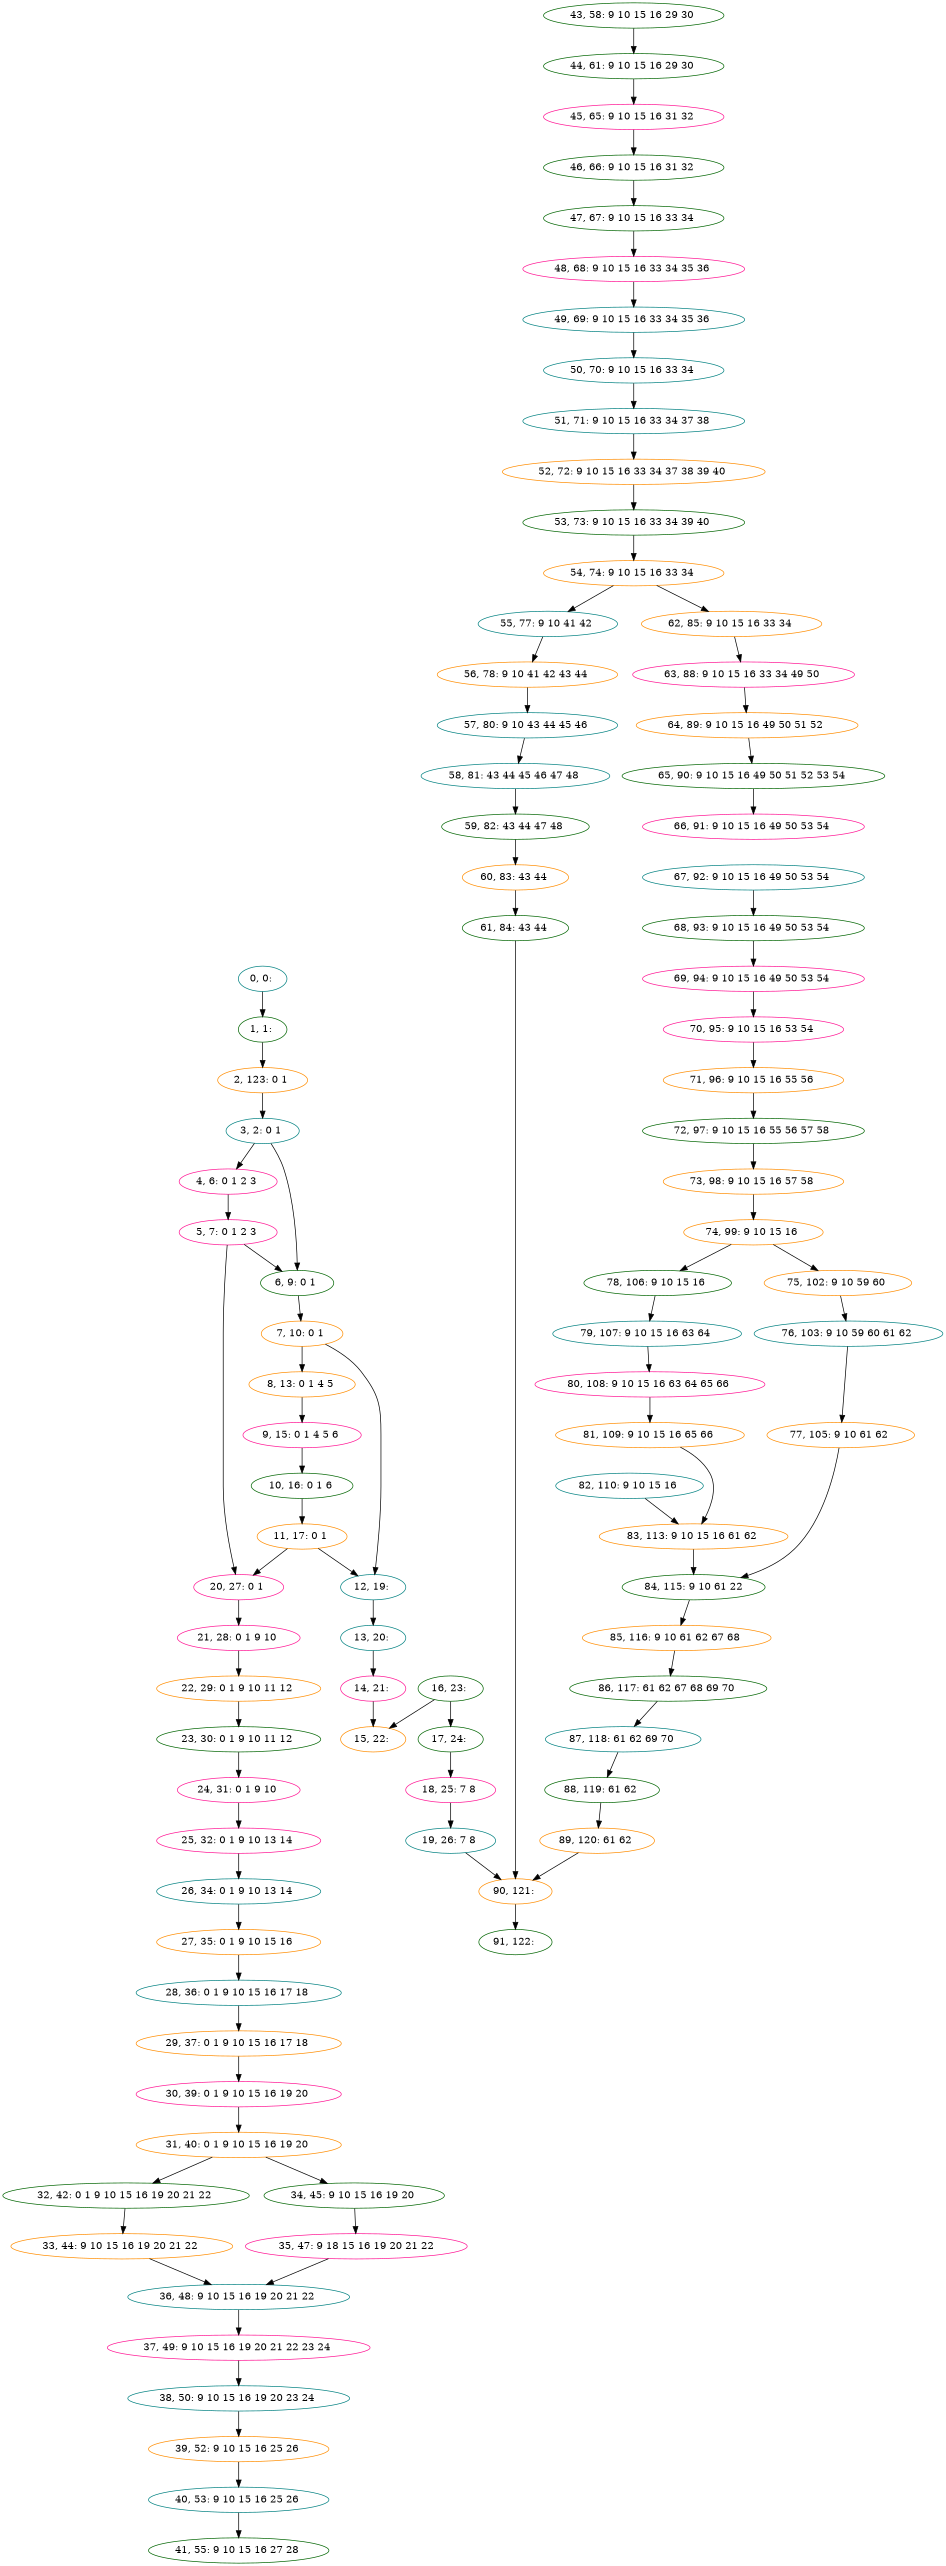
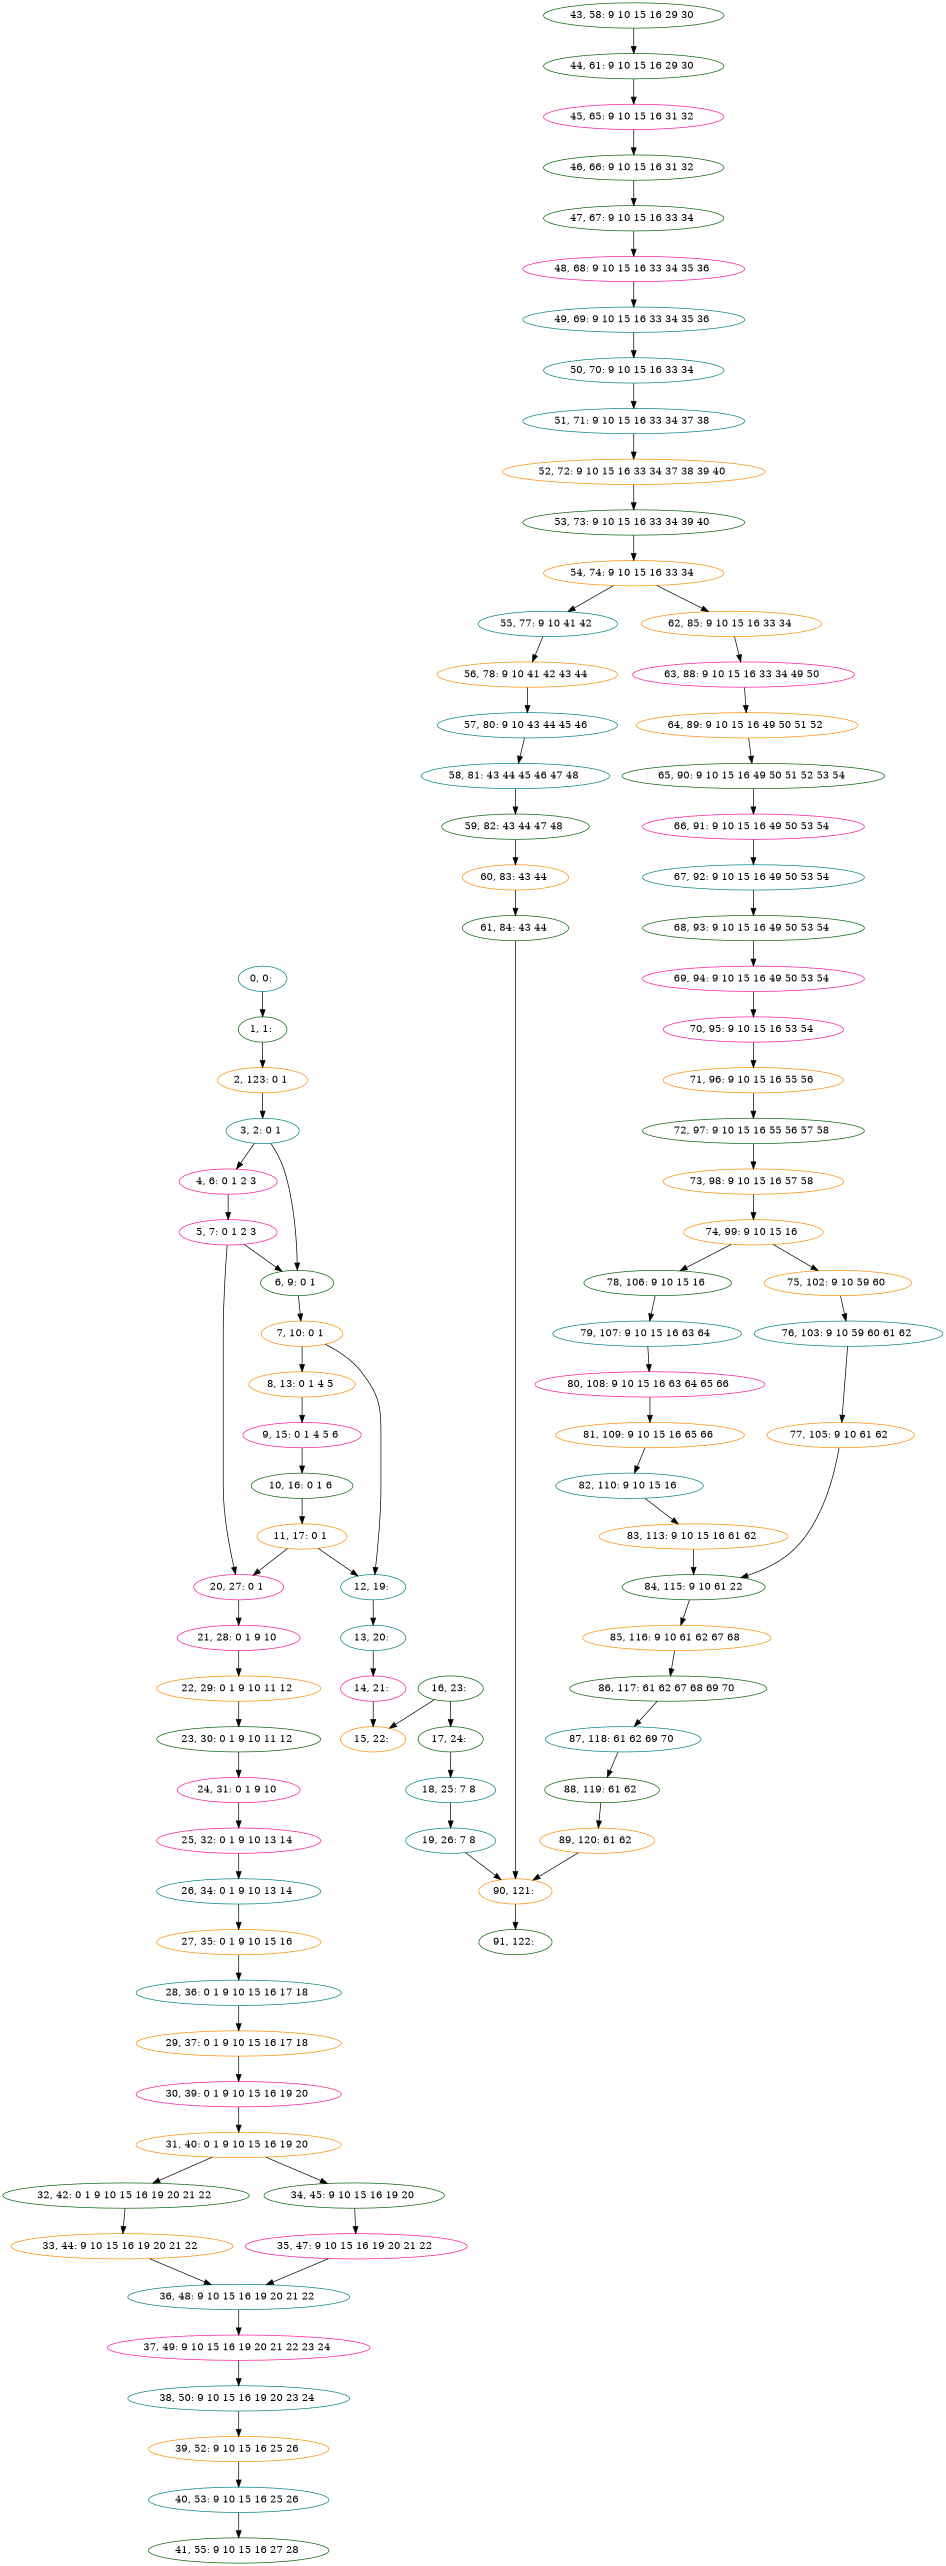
none -> (753, 849)
(711, 1476) -> (641, 1457)
(451, 1790) -> (451, 1790)
(356, 2246) -> (356, 2246)
